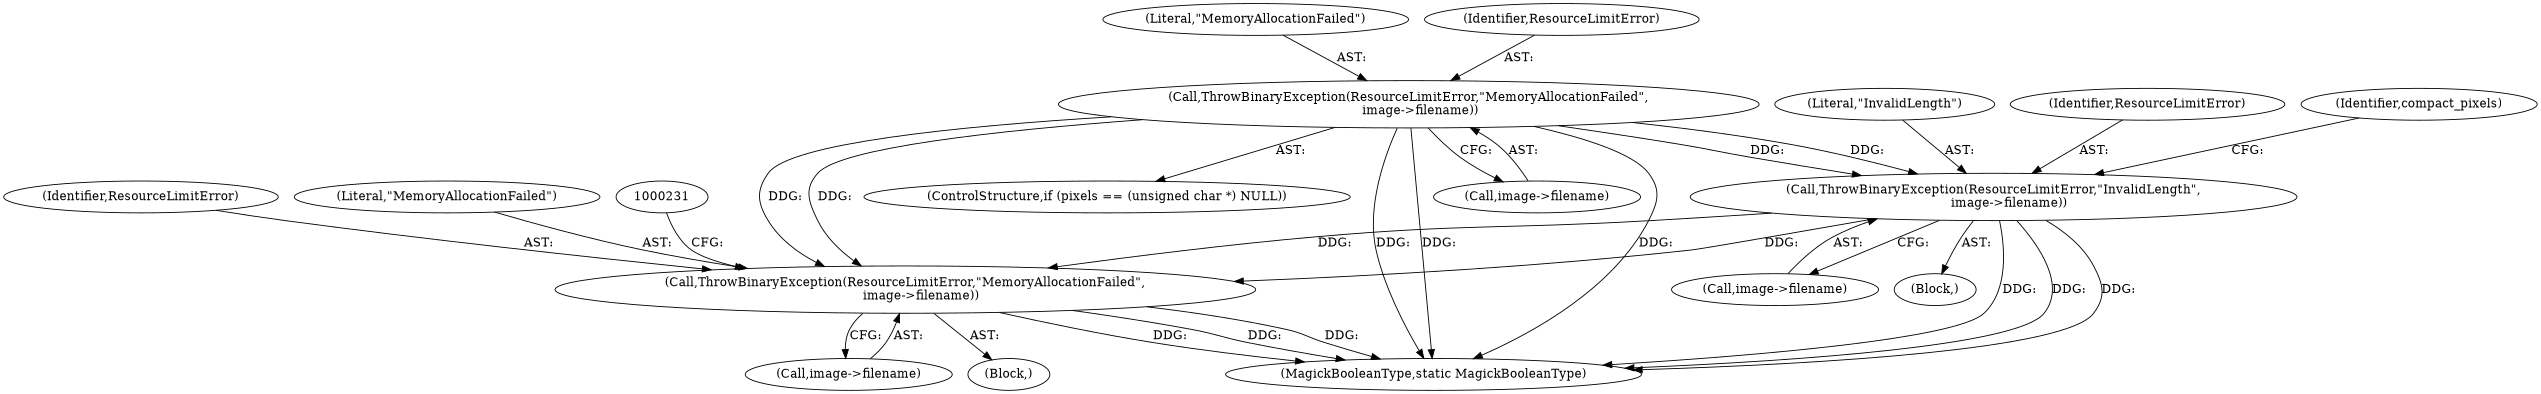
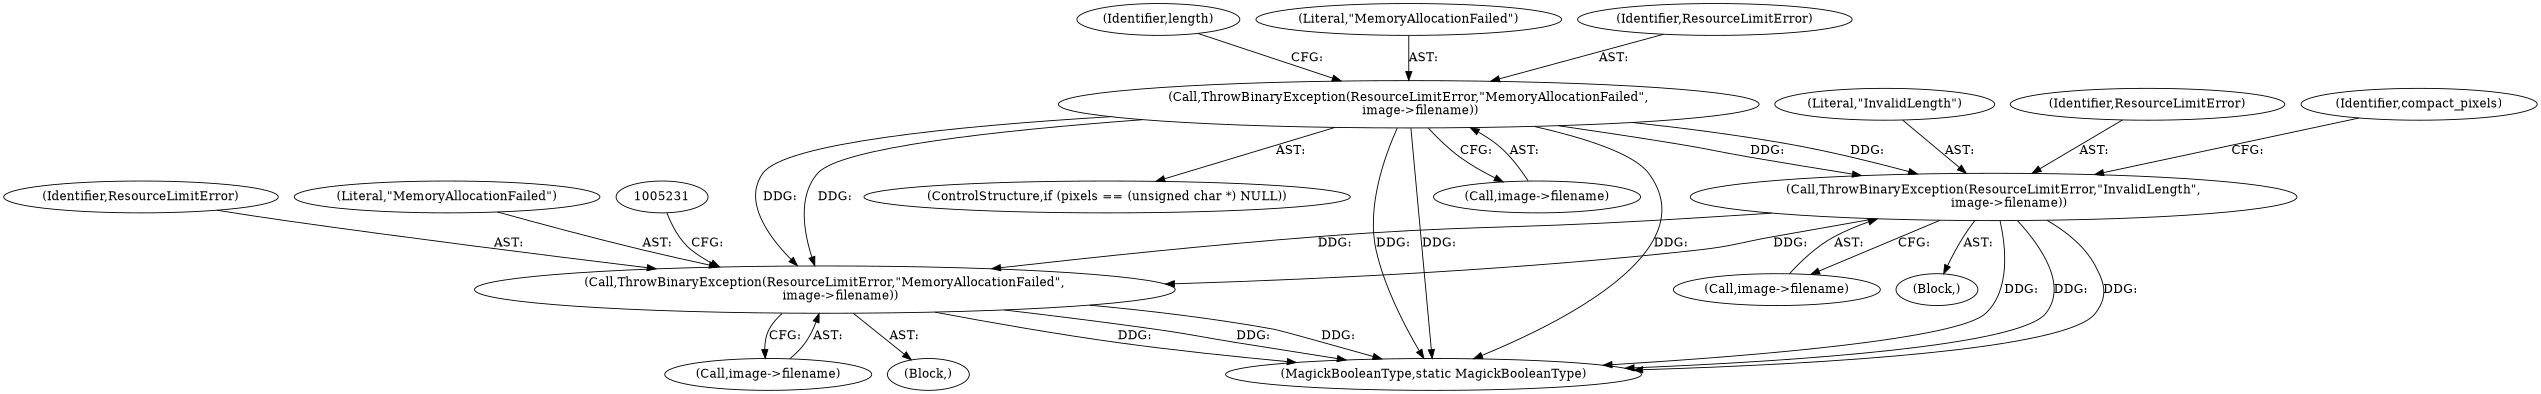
none -> (1158, 19)
(662, 197) -> (662, 197)
